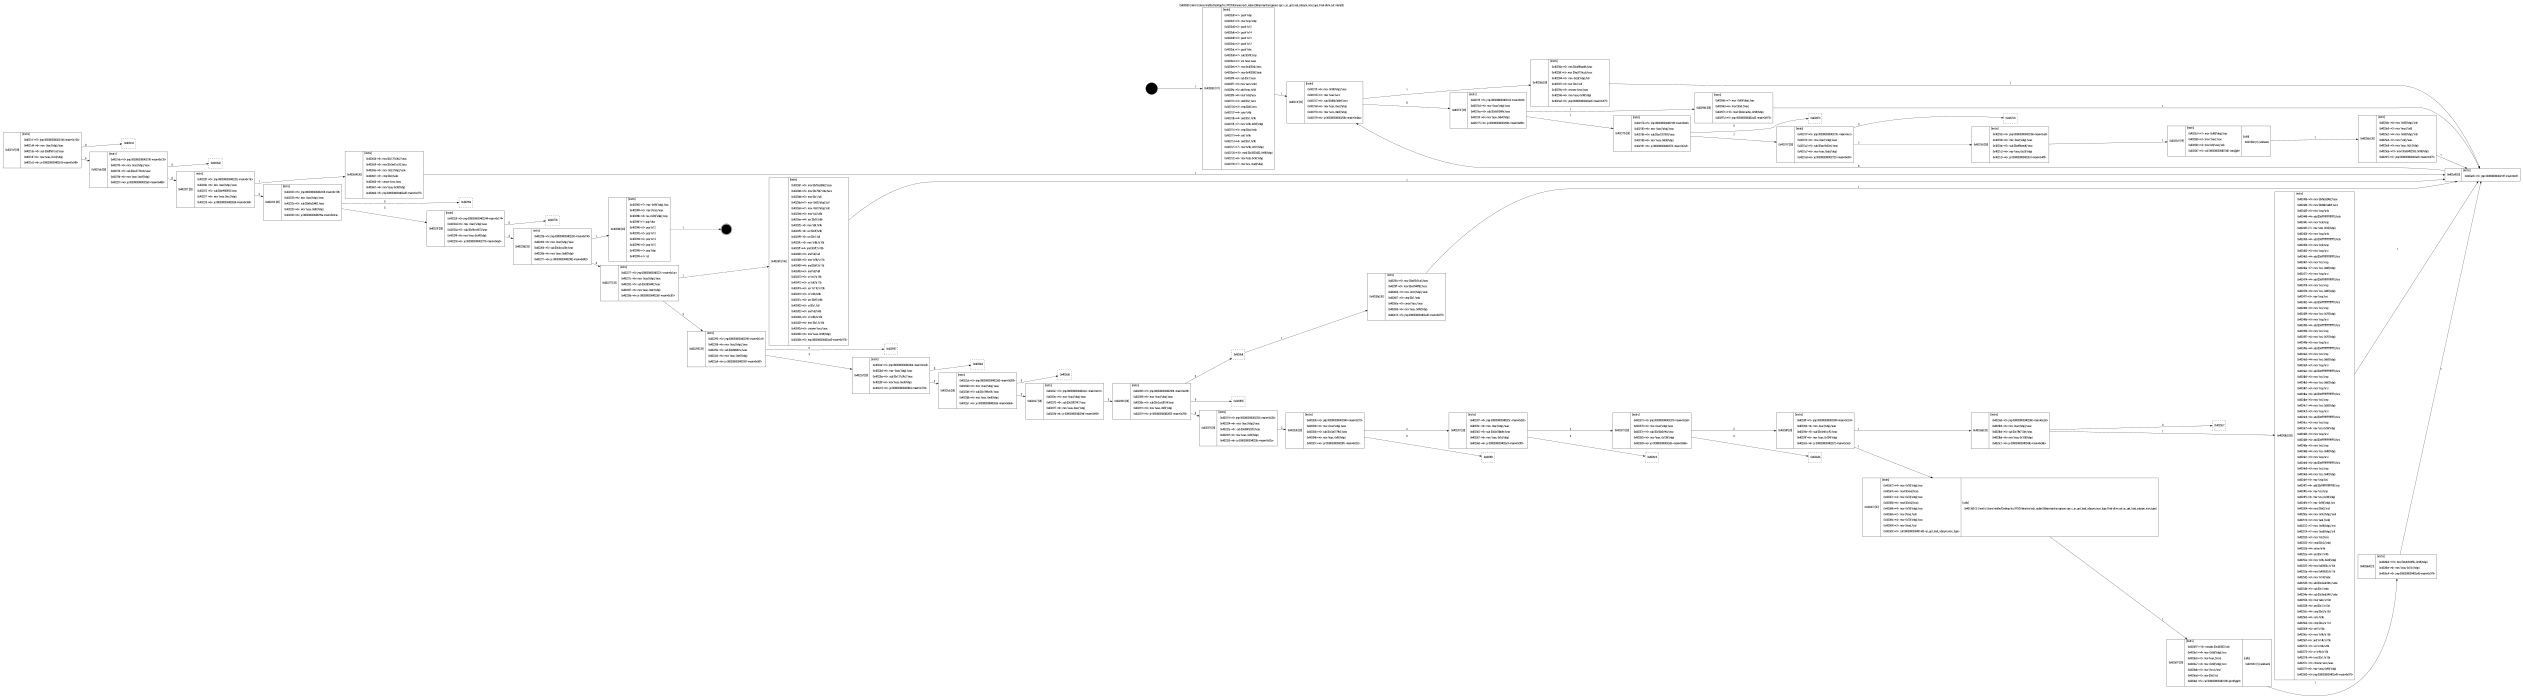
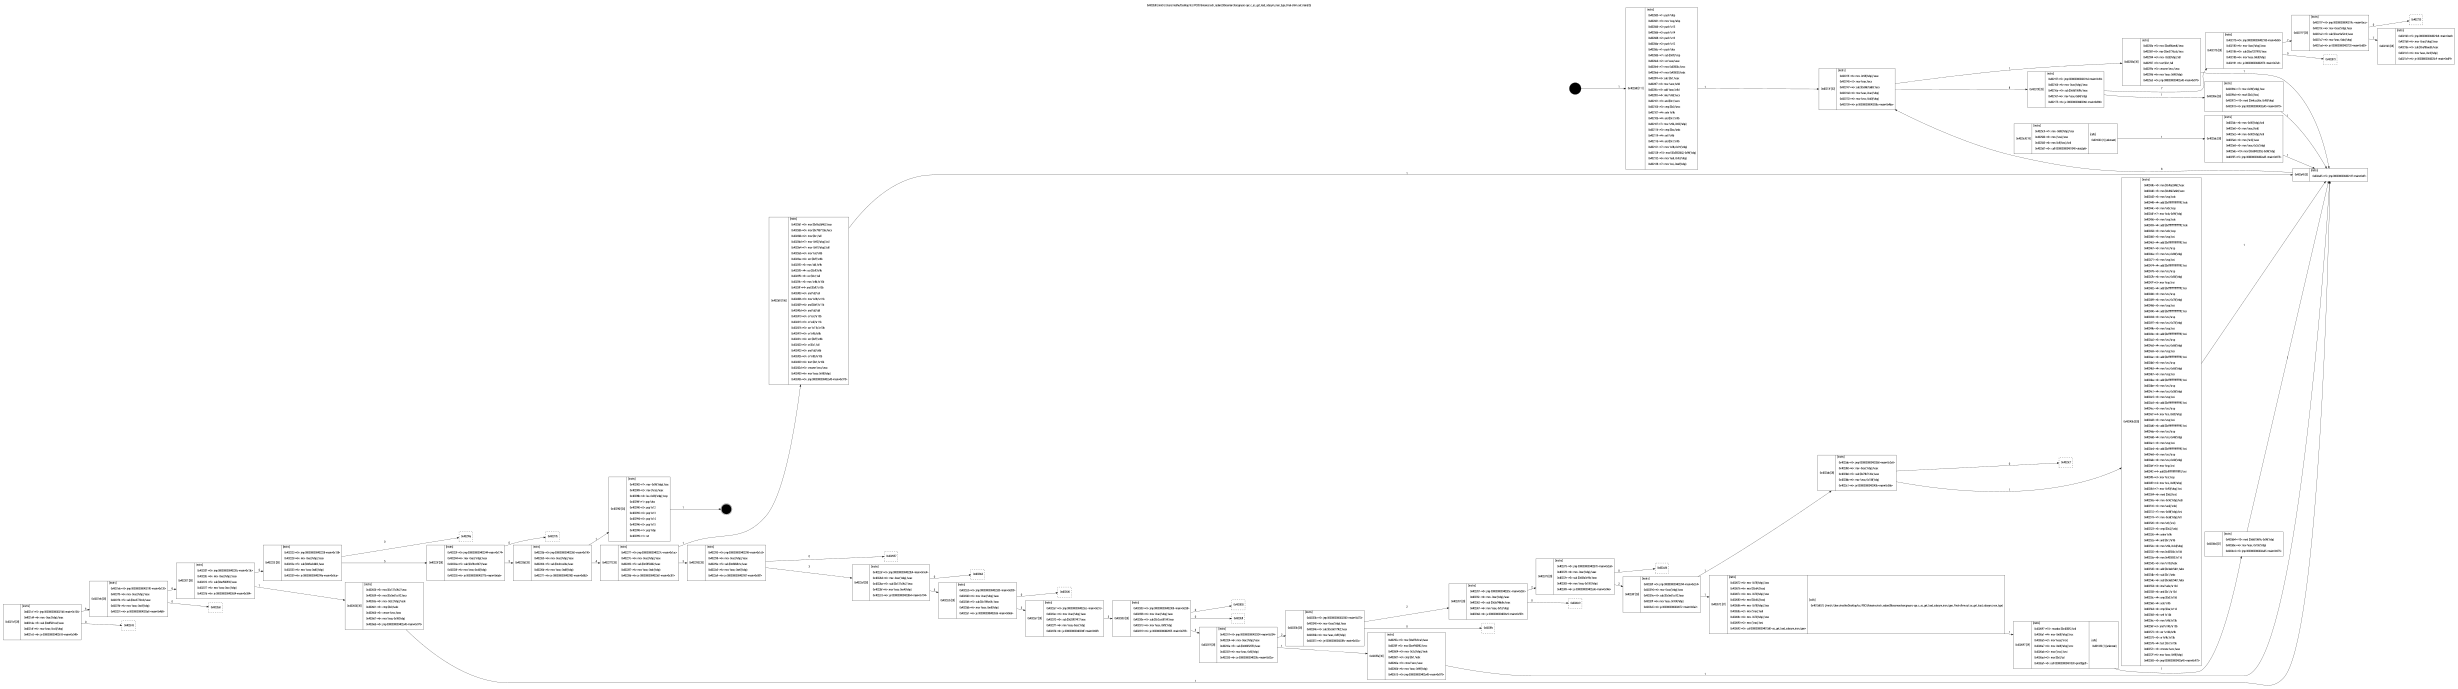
(2107, 143) -> none
(1305, 332) -> (1321, 651)
